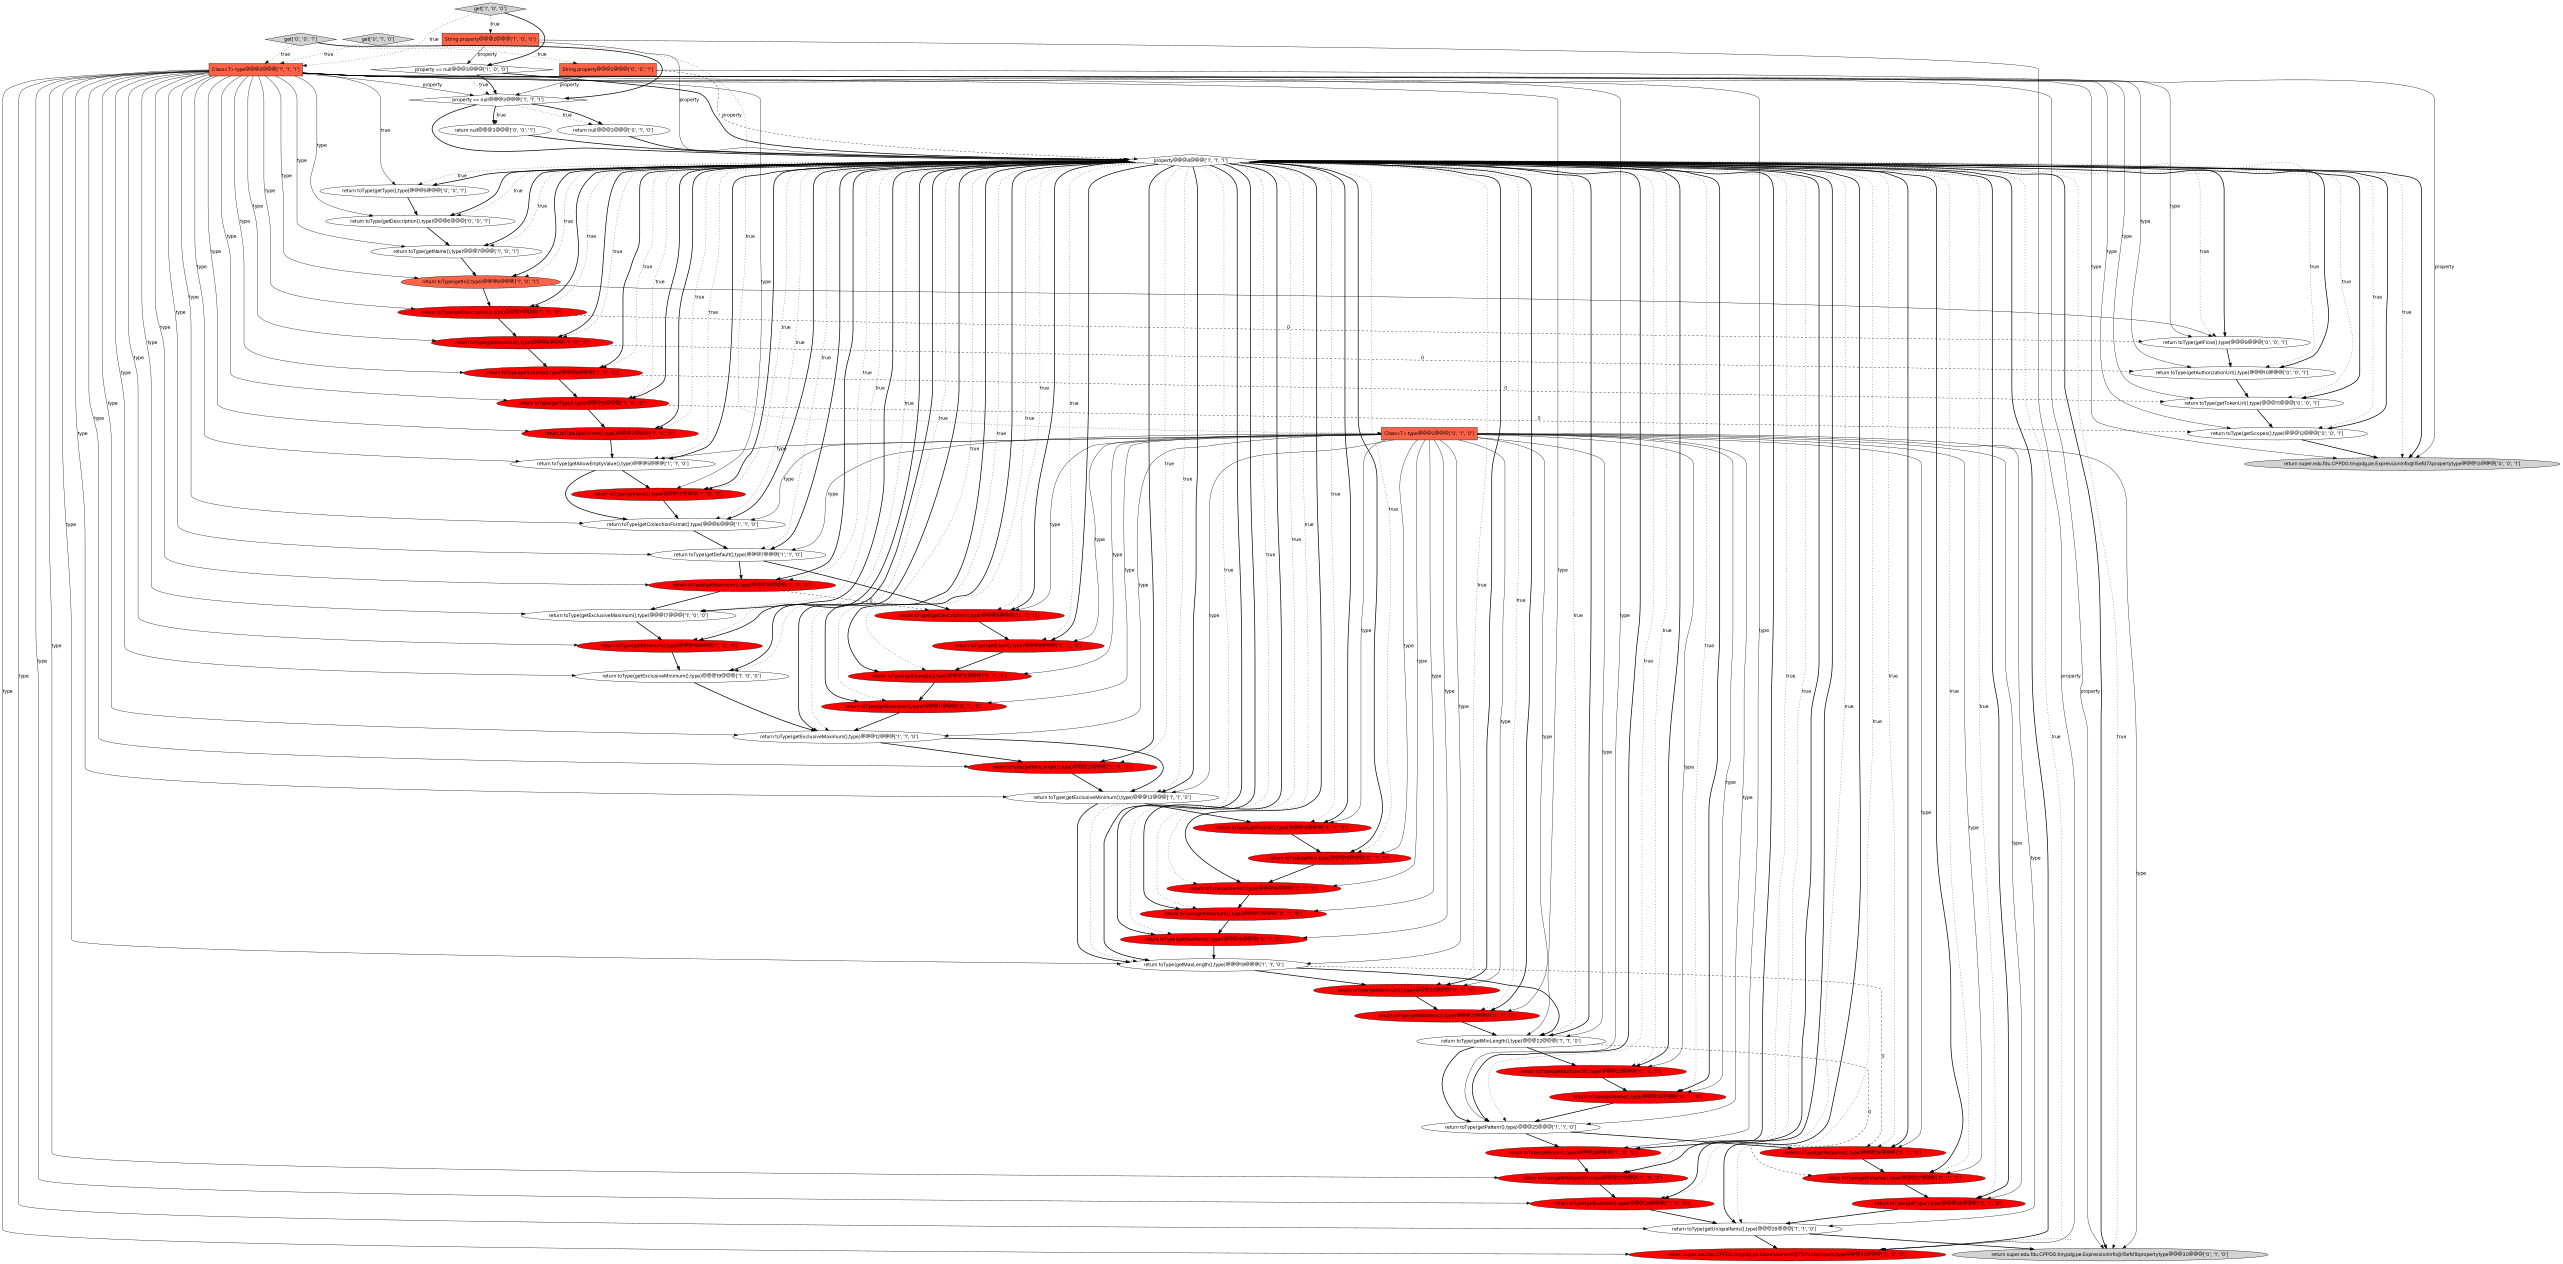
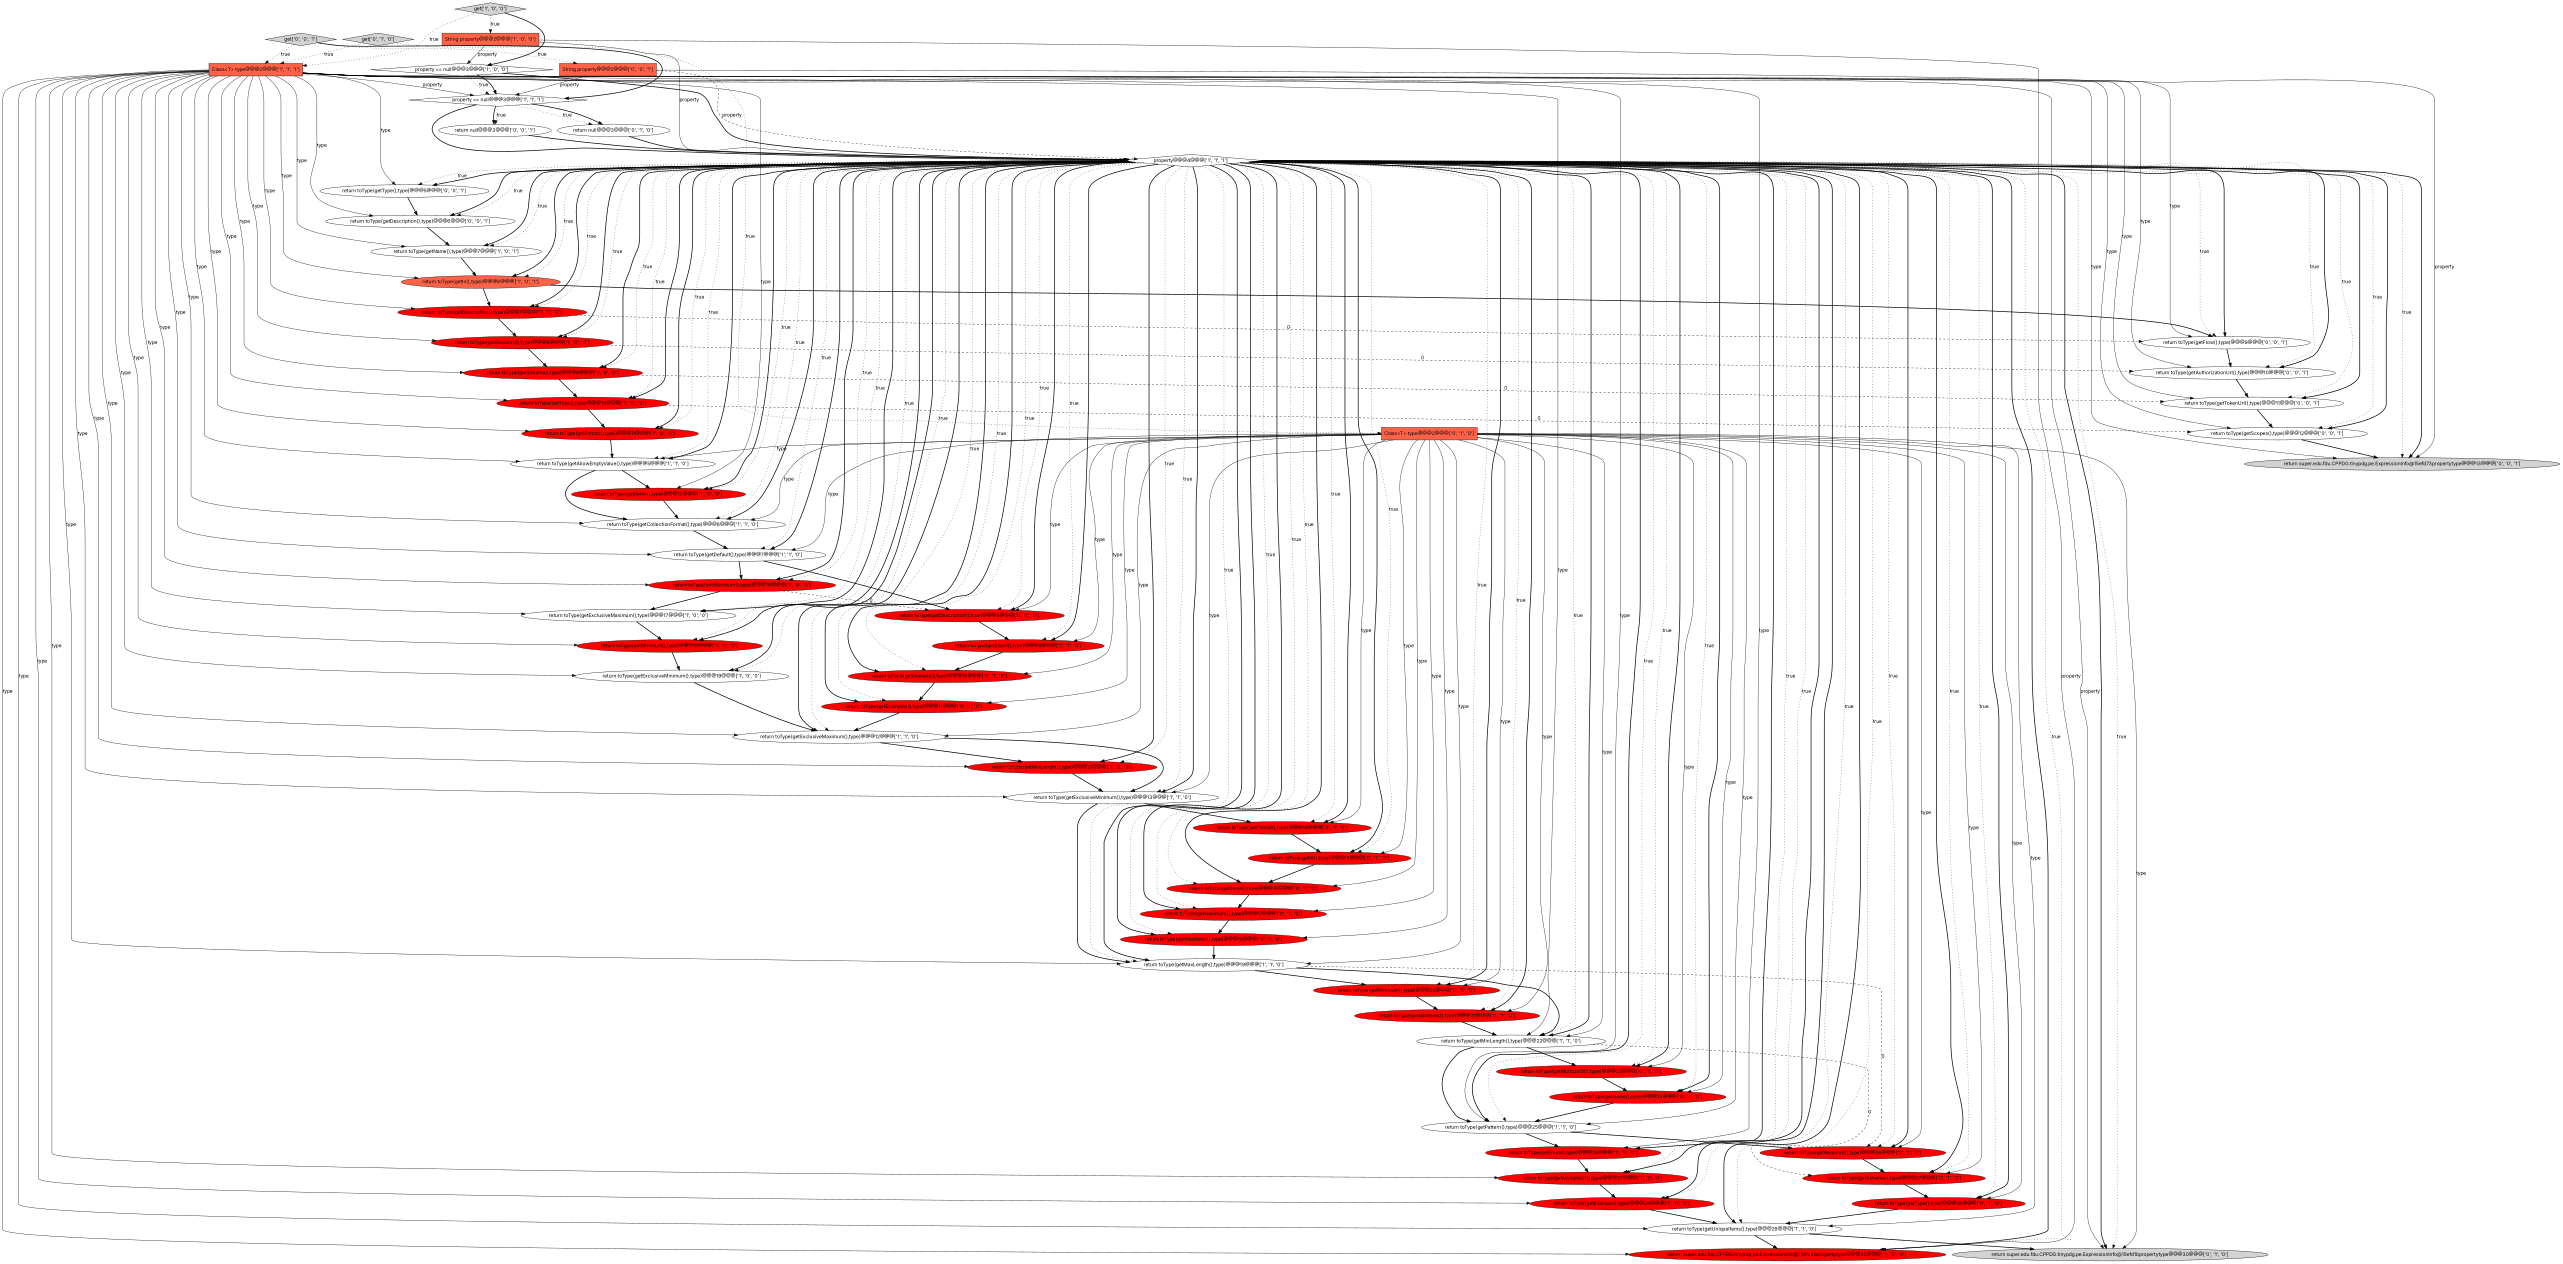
(386, 130) -> (386, 130)
(1381, 297) -> (1381, 297)
